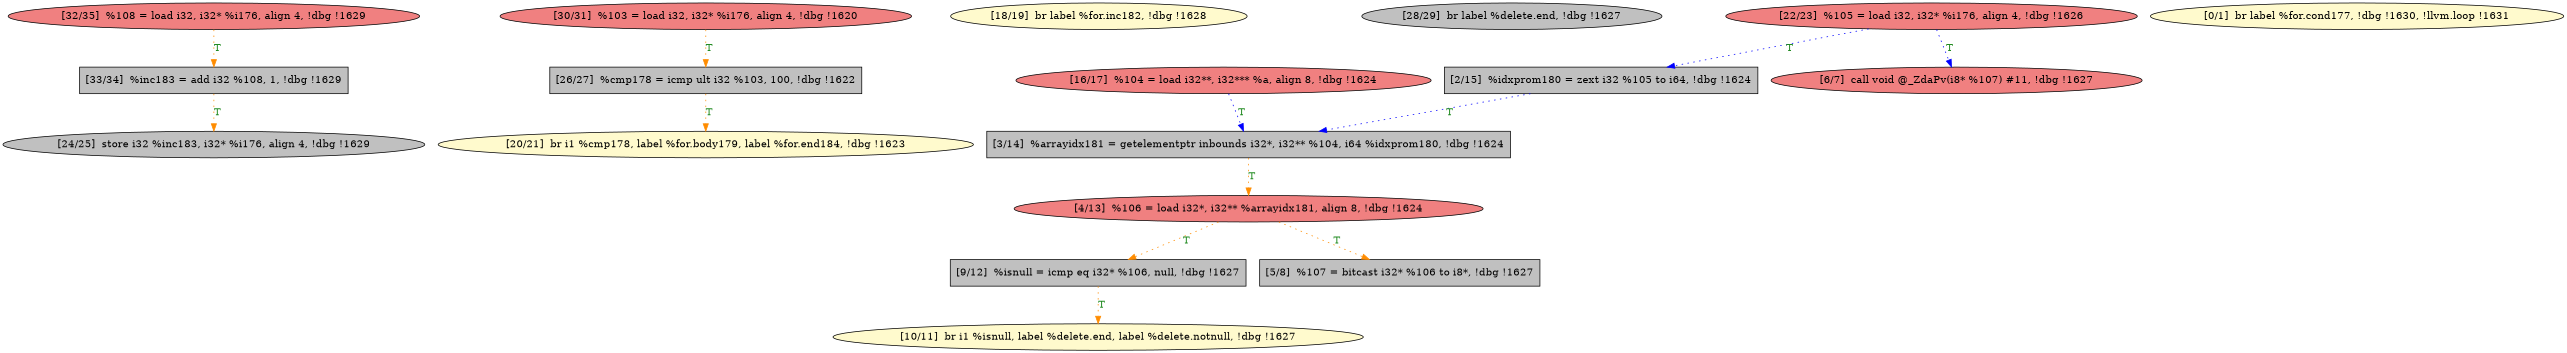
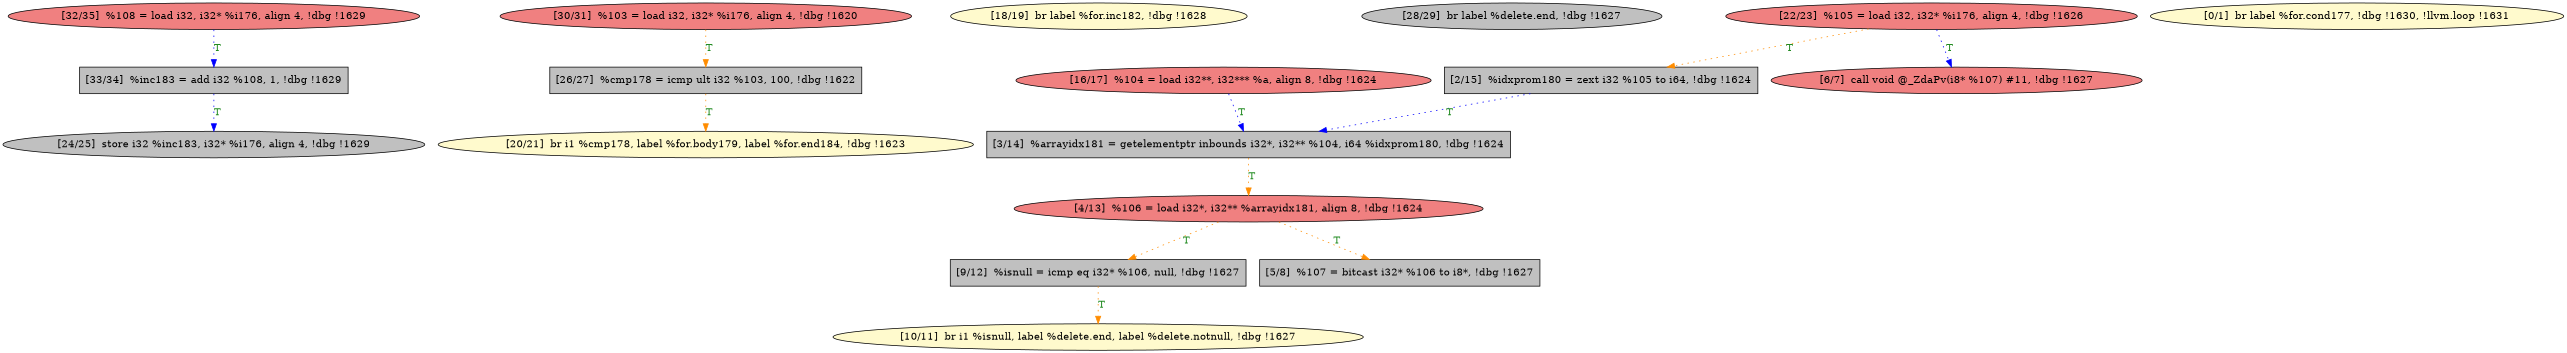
(214, 45) -> (214, 45)
(1772, 47) -> (1772, 47)
(214, 109) -> (214, 109)
